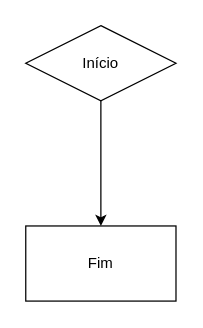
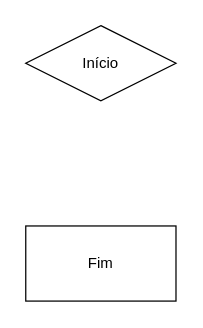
(101, 159) -> none
